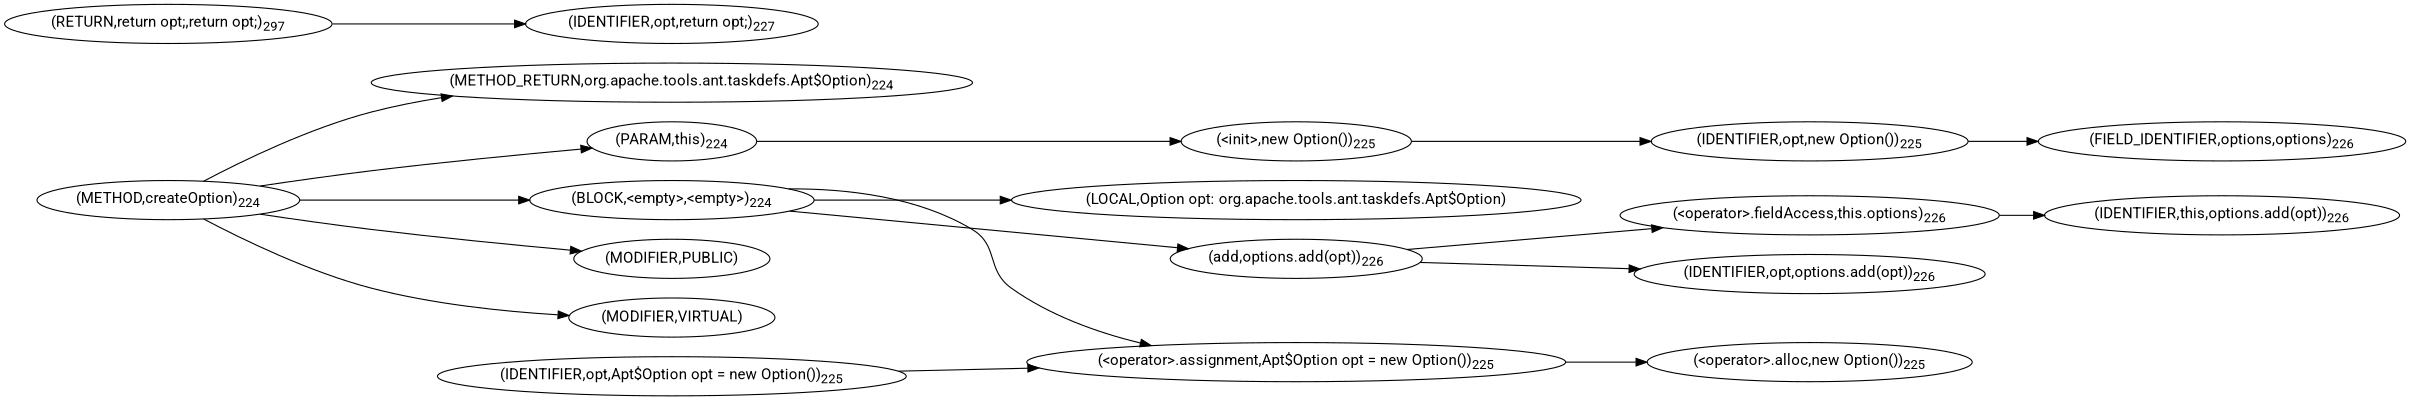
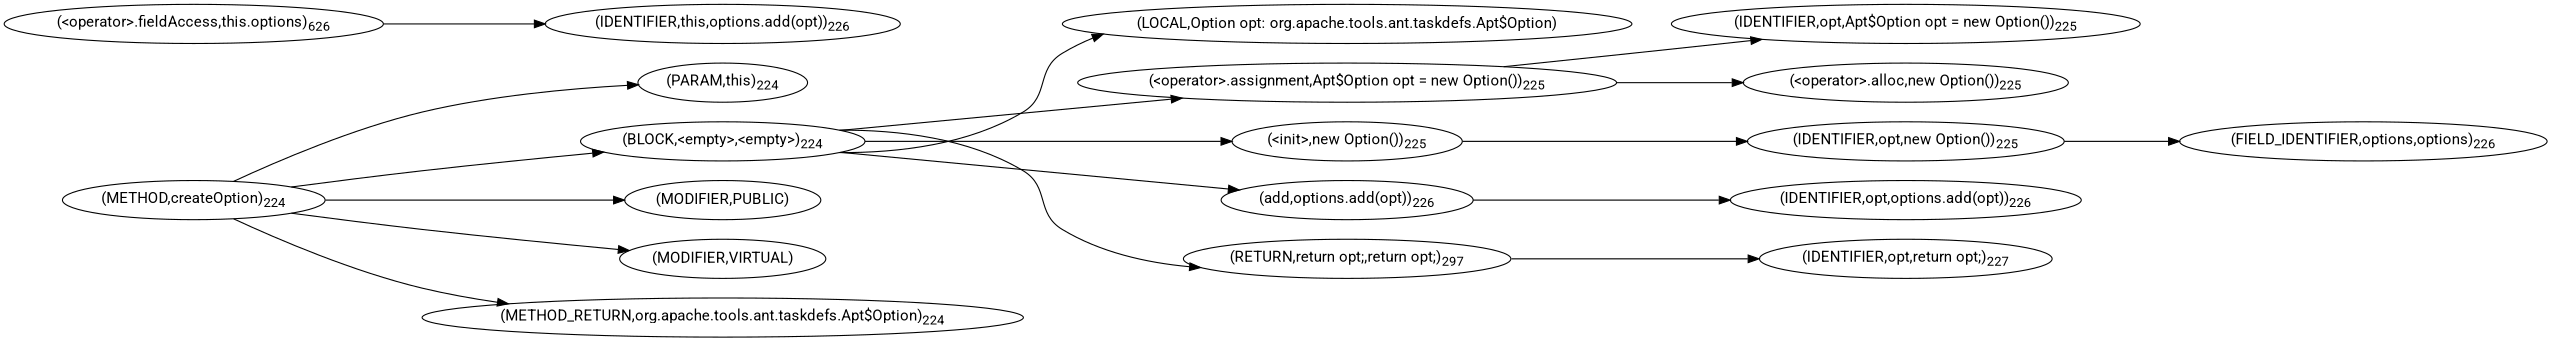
(963, 141) -> (1043, 141)
none -> (1036, 183)
(1935, 214) -> (319, 22)
(1529, 239) -> none
(963, 370) -> (1627, 54)
